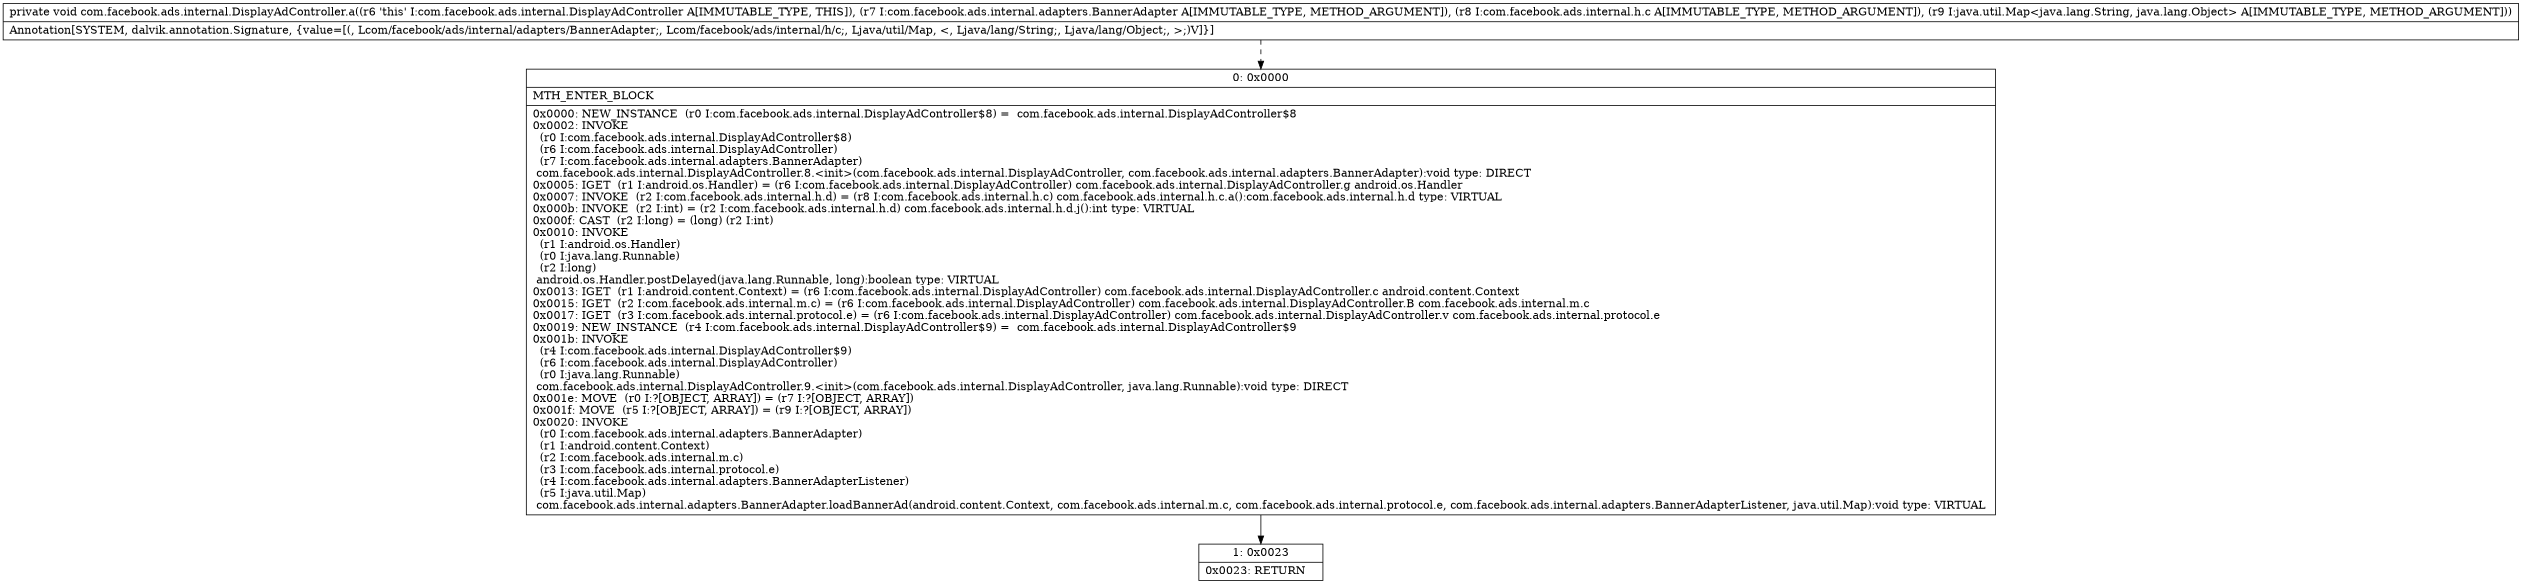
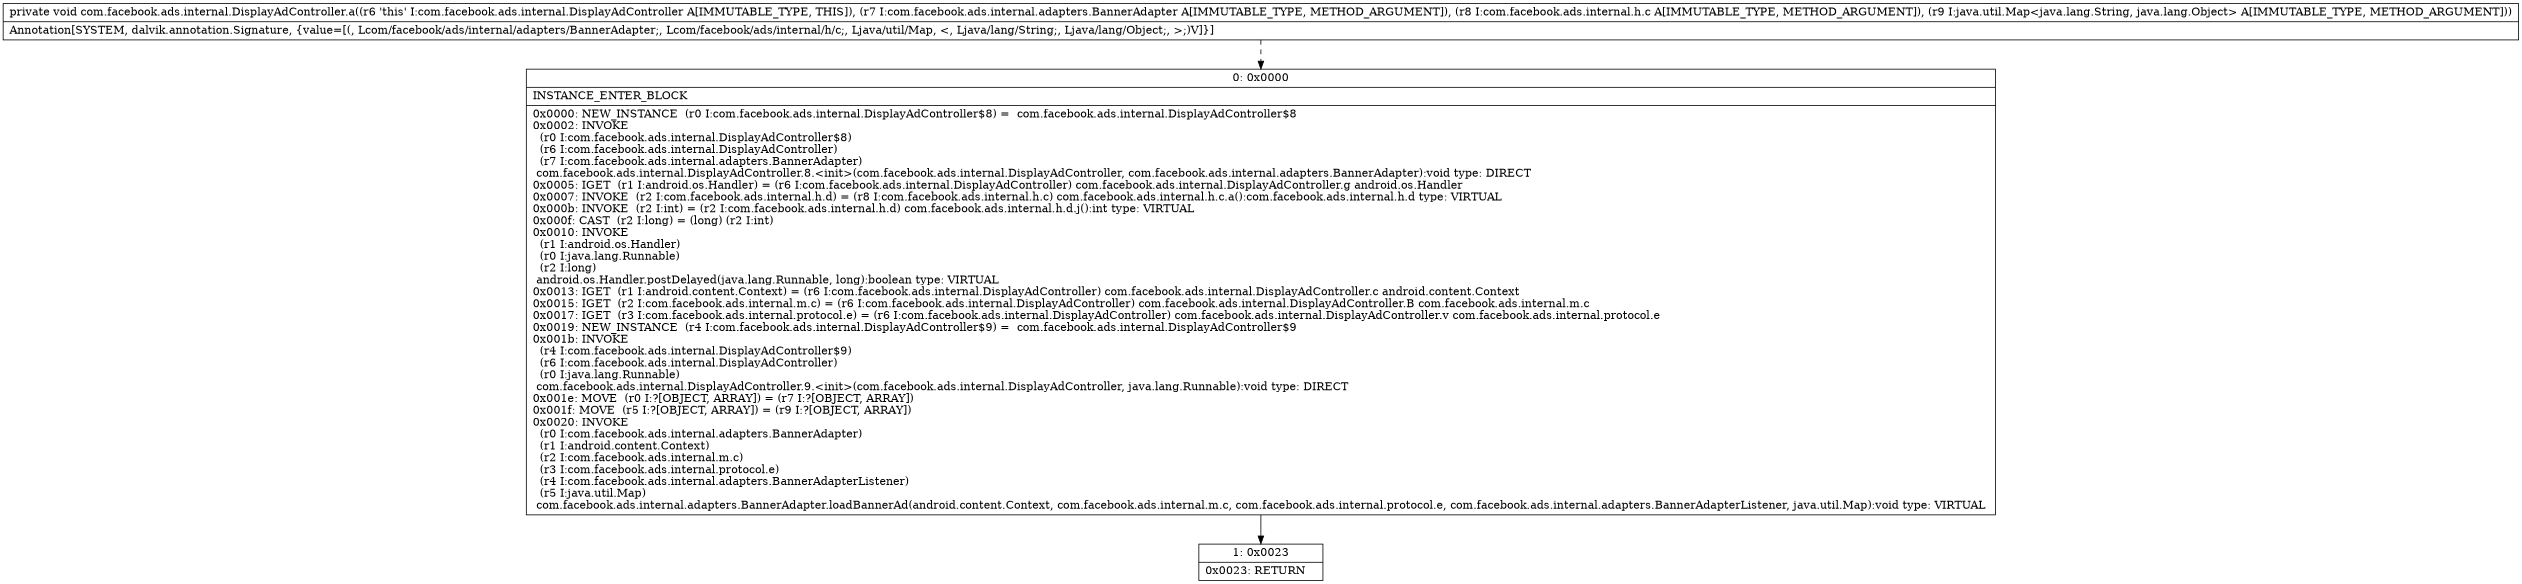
(593, 96) -> (610, 96)
